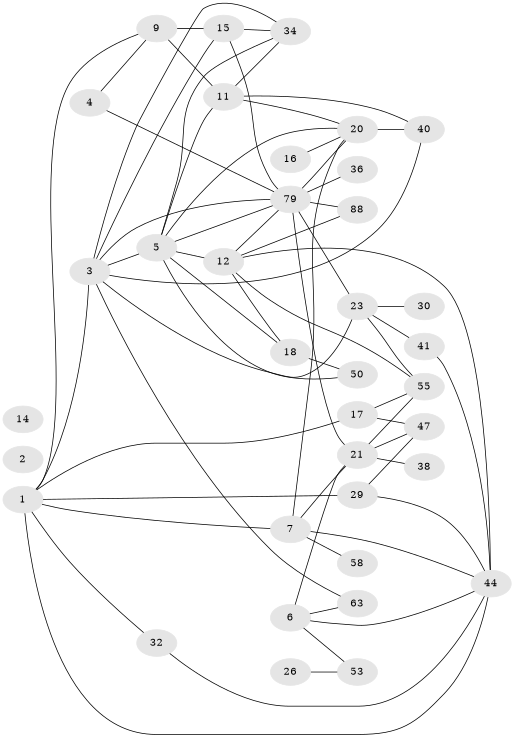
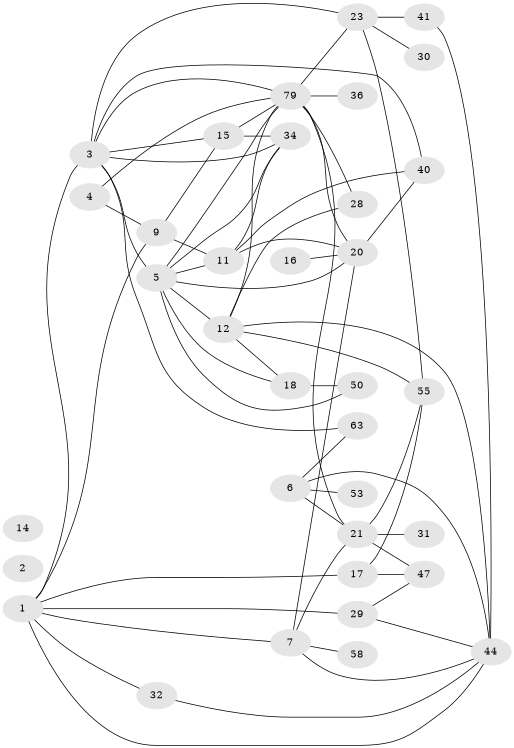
(357, 210) -> (357, 204)
(424, 467) -> (424, 534)
(291, 672) -> none
